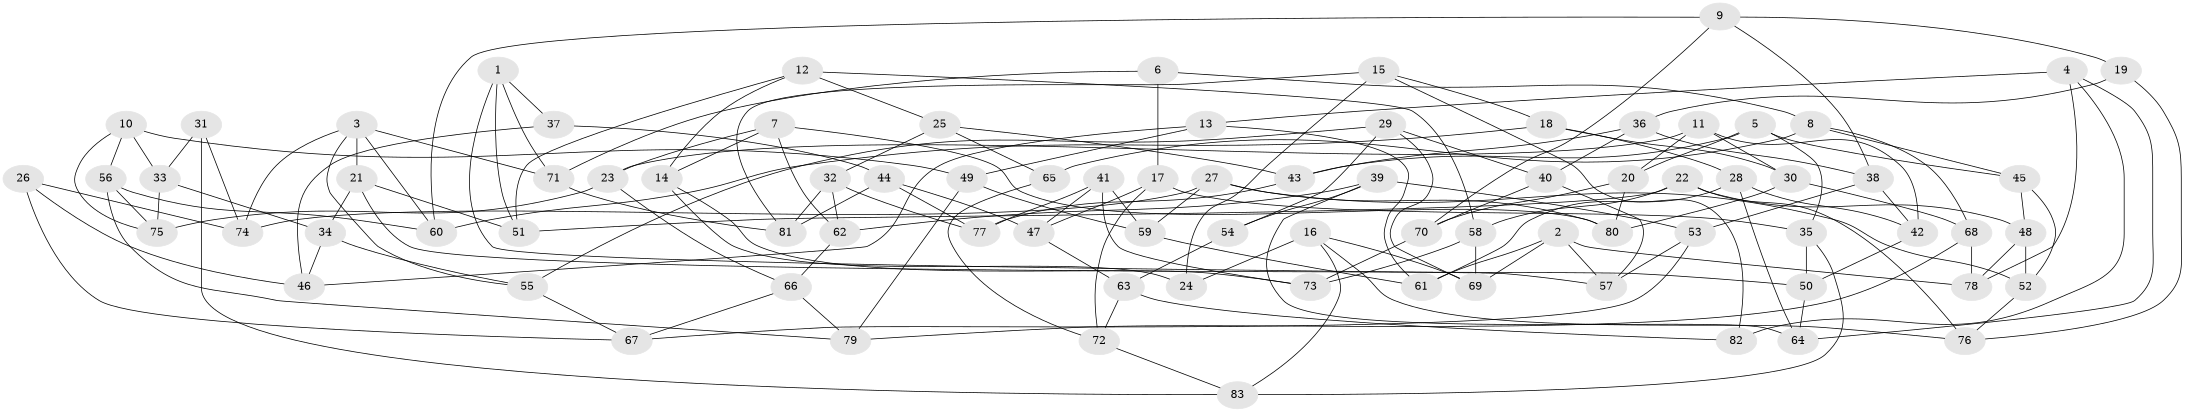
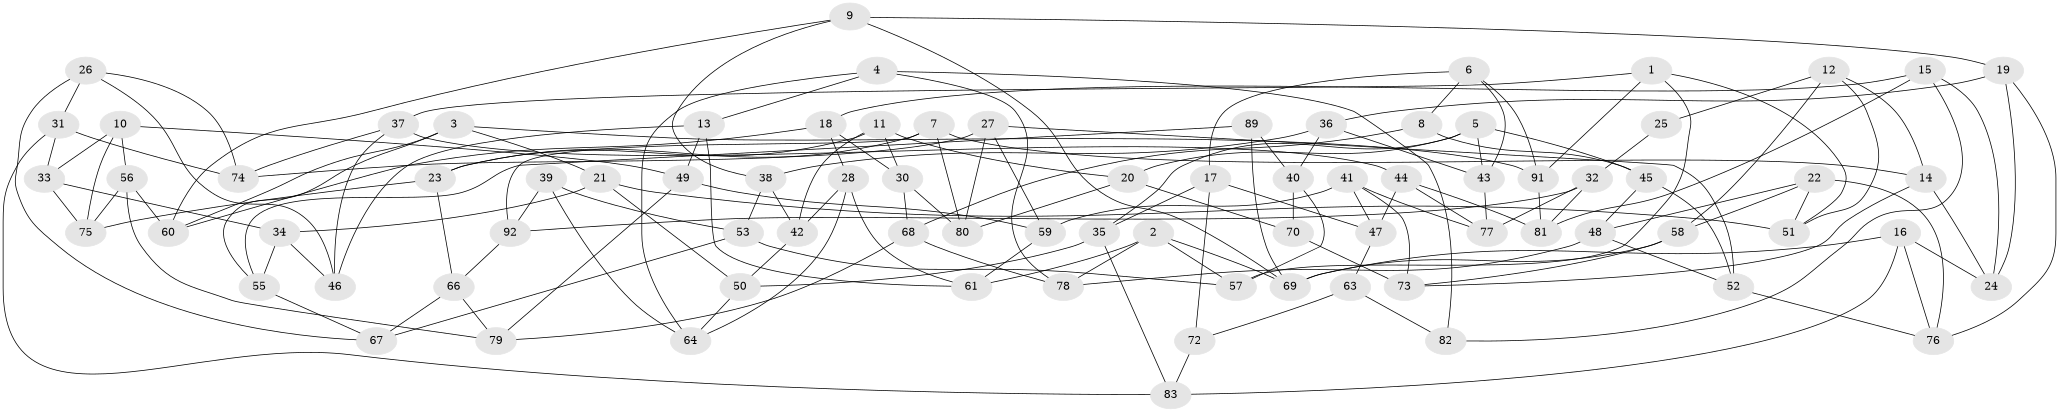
none -> (72, 98)
(1386, 125) -> (1252, 125)
(1592, 125) -> (1091, 185)
(1174, 155) -> (1505, 121)
(280, 162) -> (317, 149)
(554, 179) -> (1538, 179)
(1050, 179) -> none
none -> (2015, 180)
(840, 233) -> (510, 233)
(1228, 233) -> none
